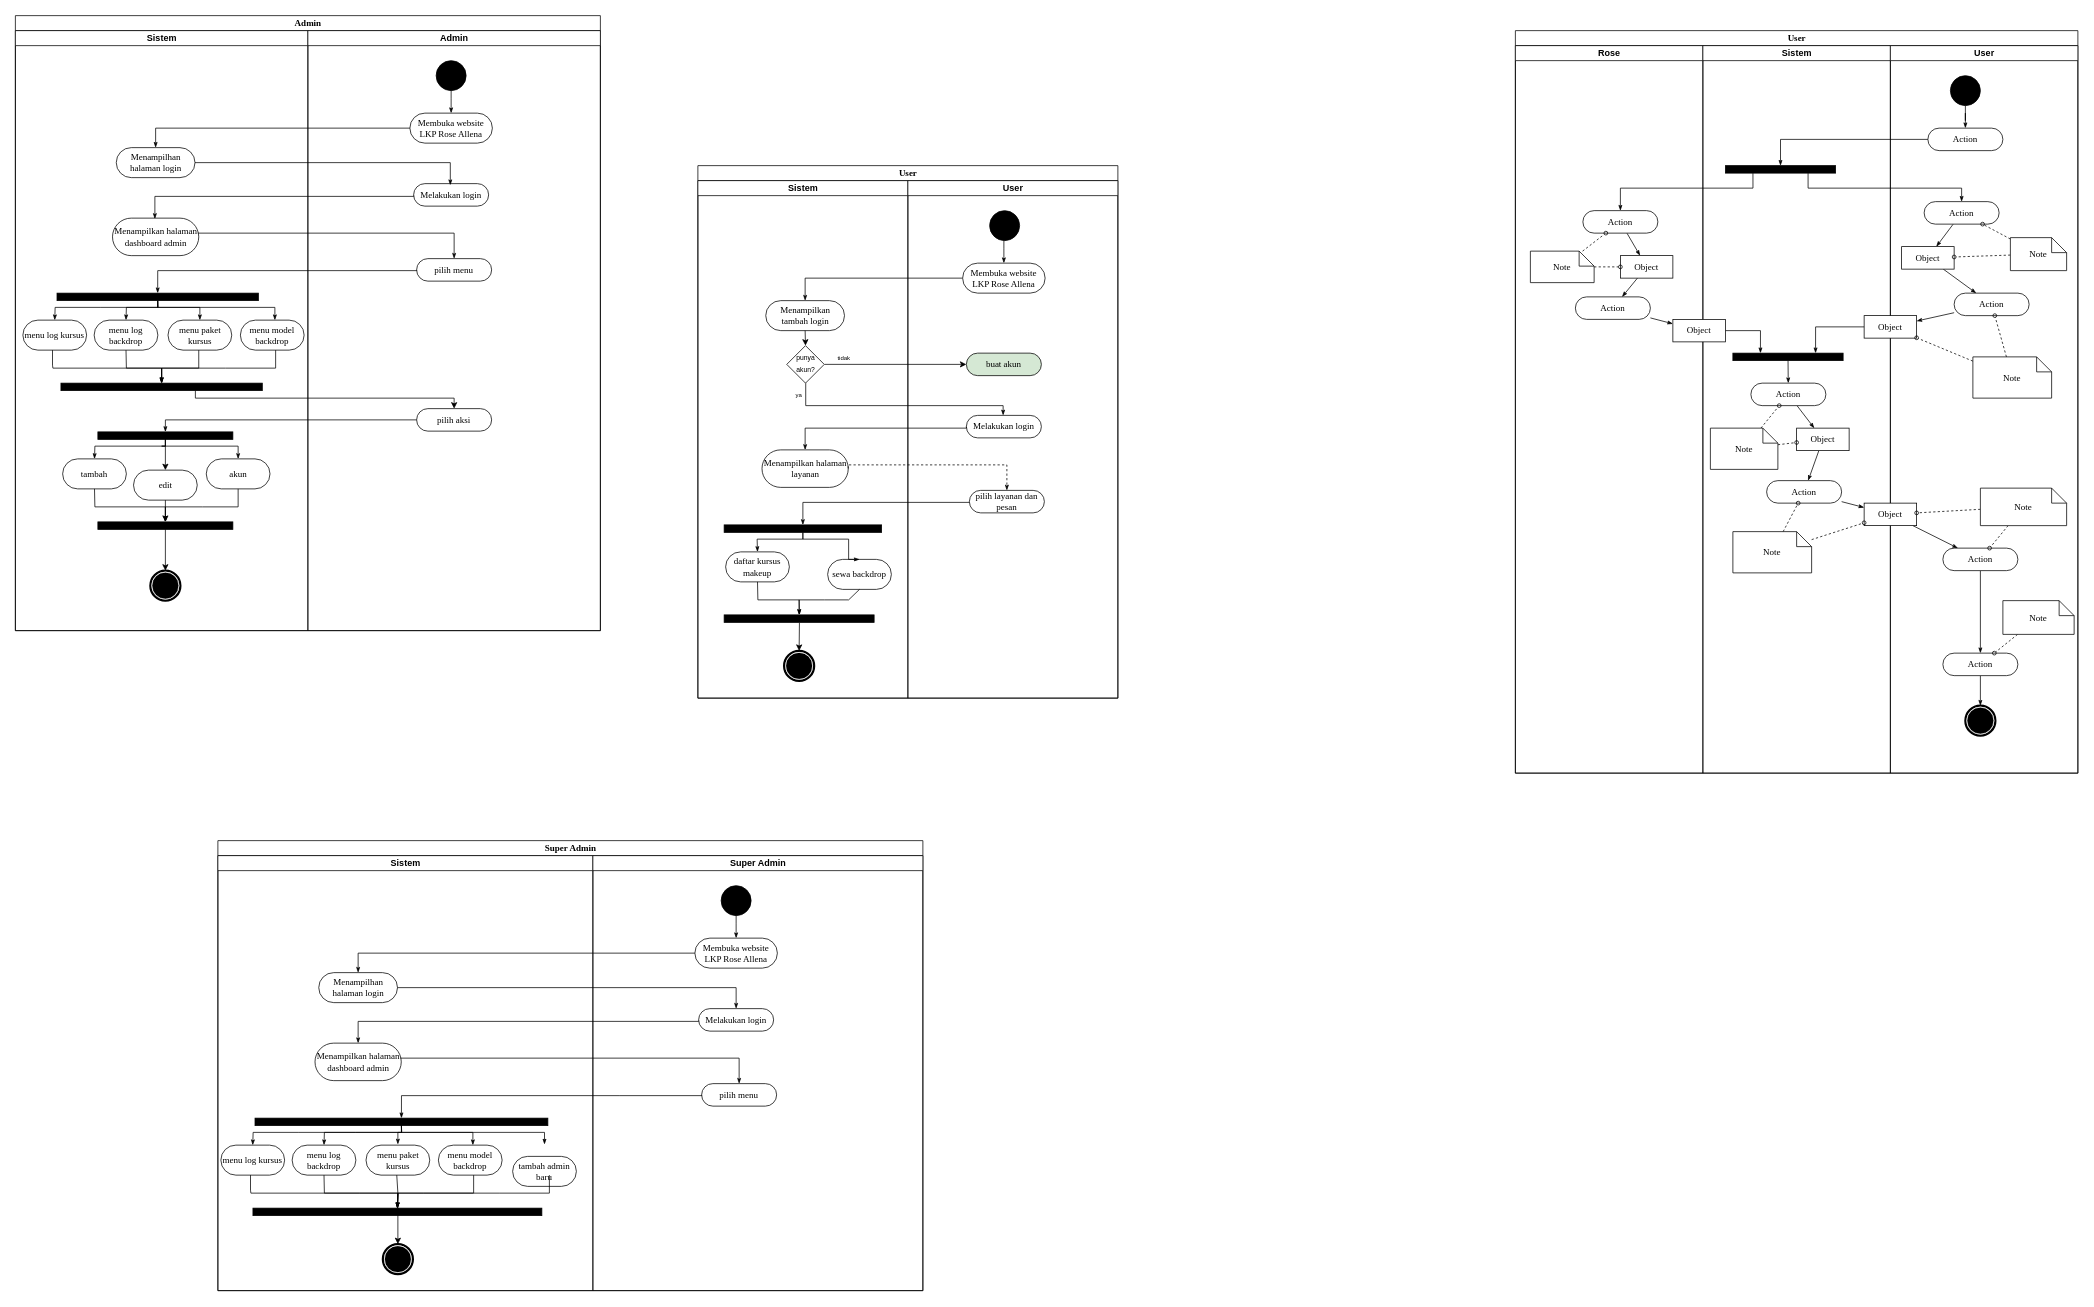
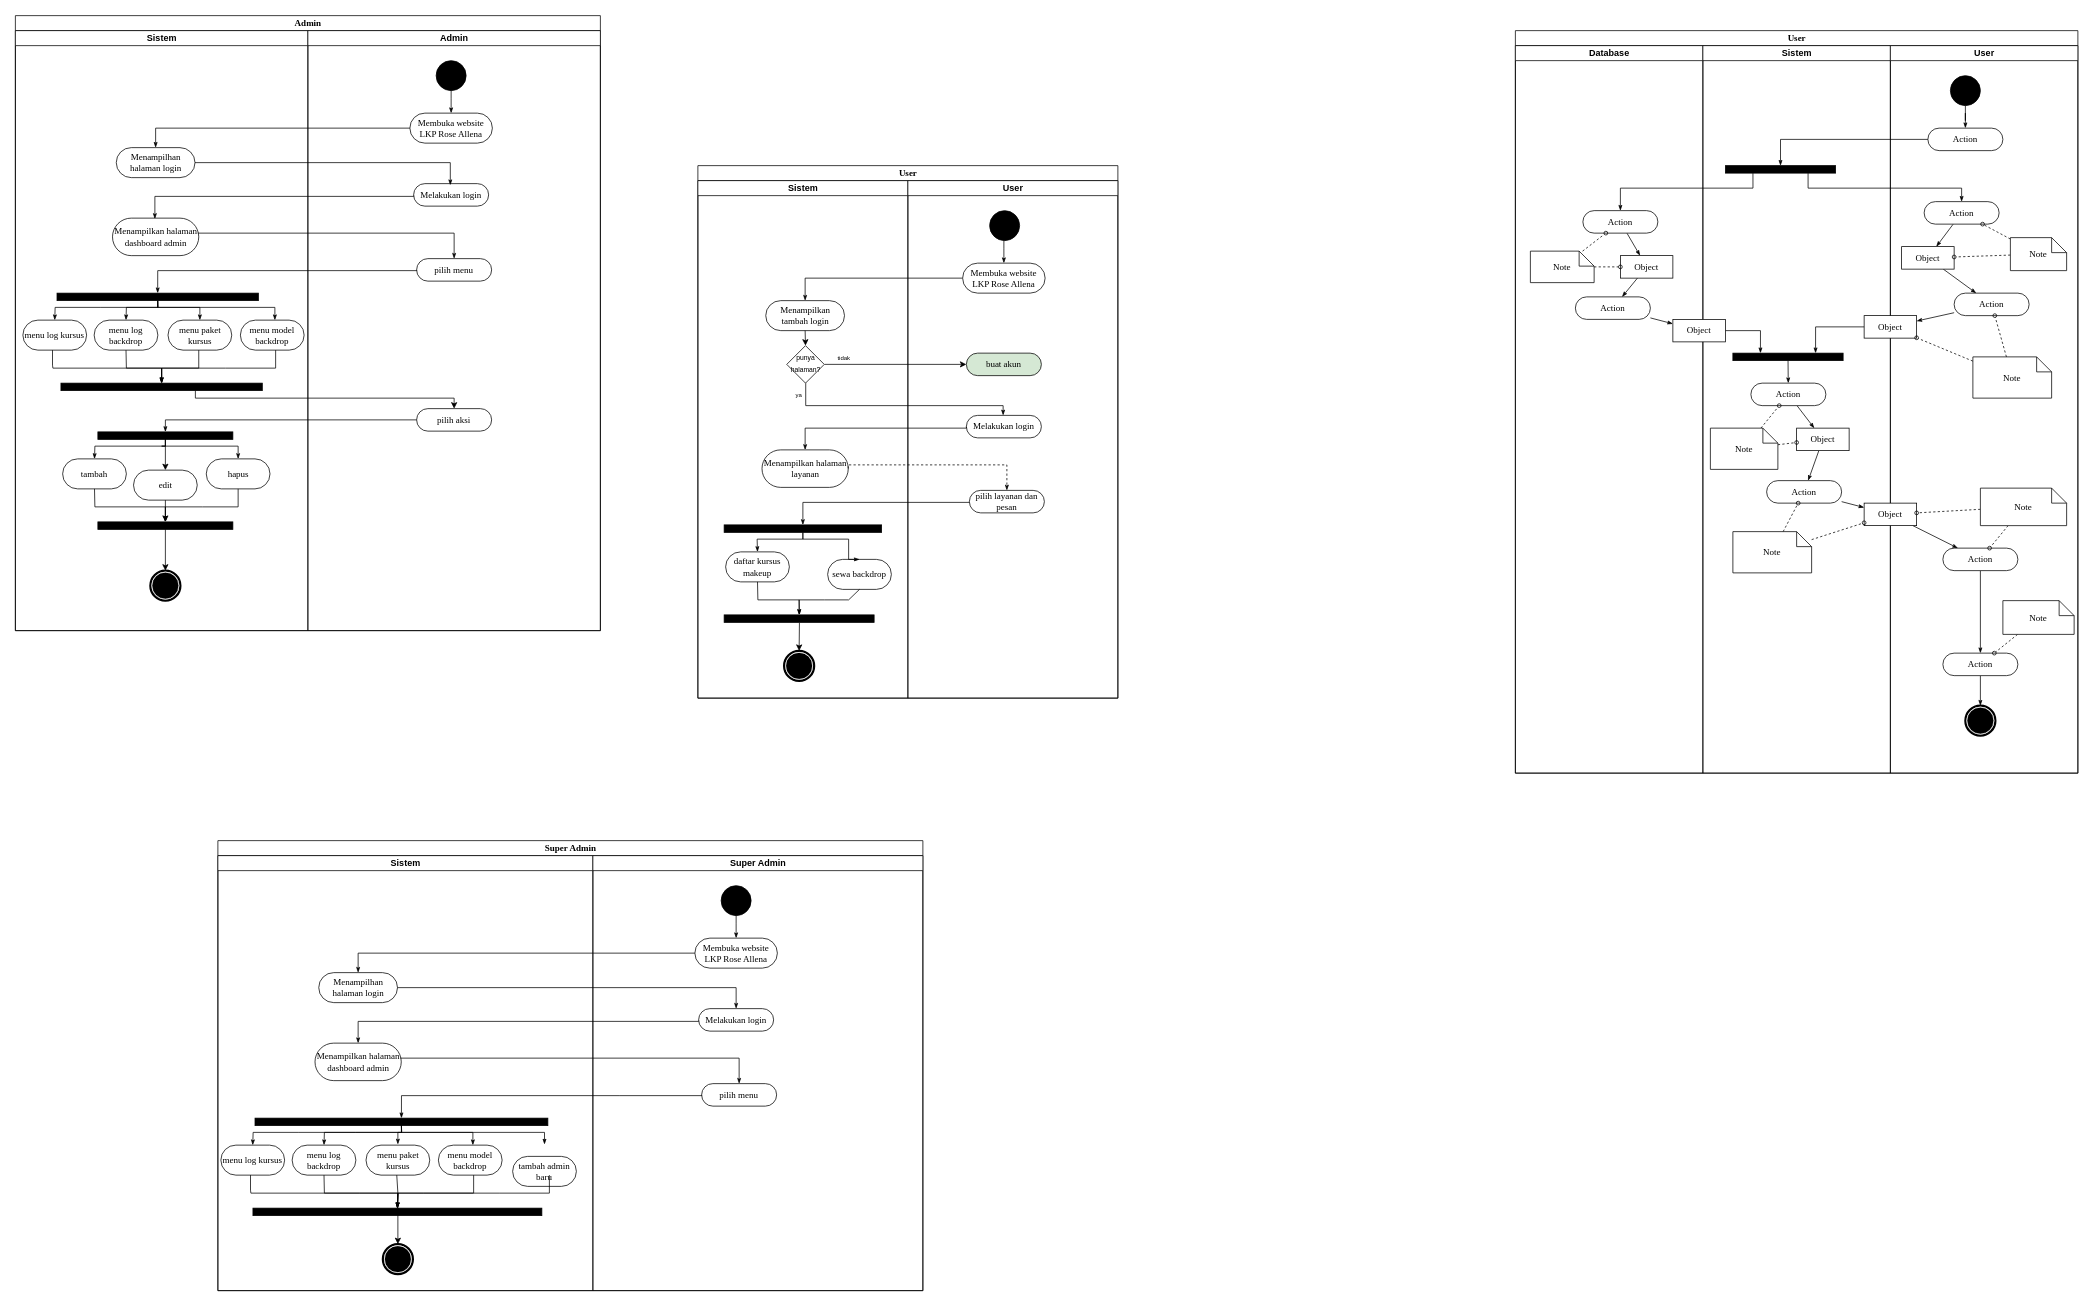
(1610, 53) -> (1610, 53)
(806, 363) -> (806, 363)
(239, 474) -> (239, 474)
